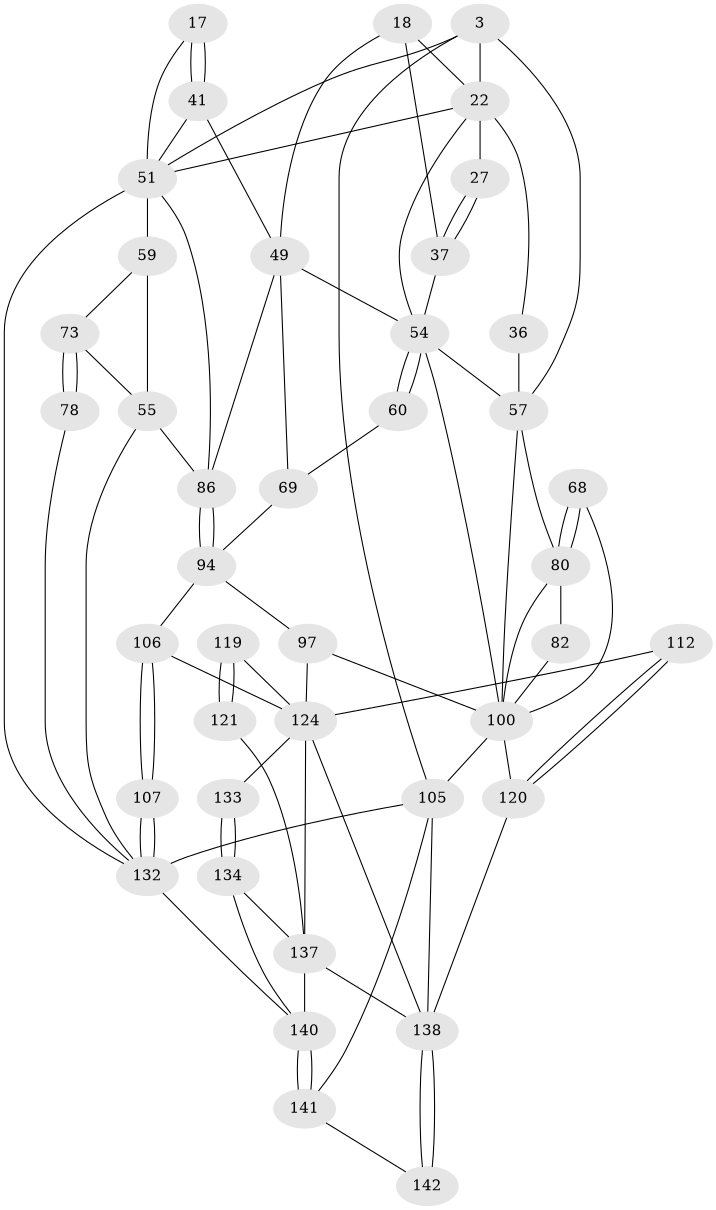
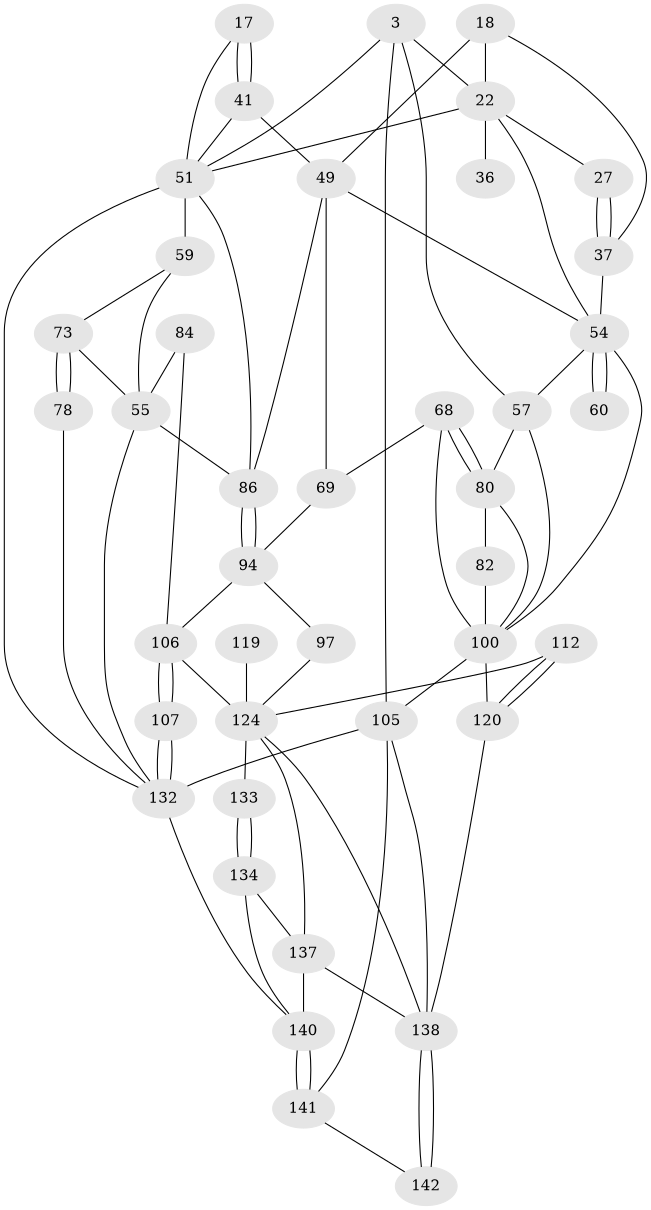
none -> (185, 334)
(519, 373) -> none
(340, 452) -> (393, 445)
(404, 682) -> none
(225, 721) -> none
